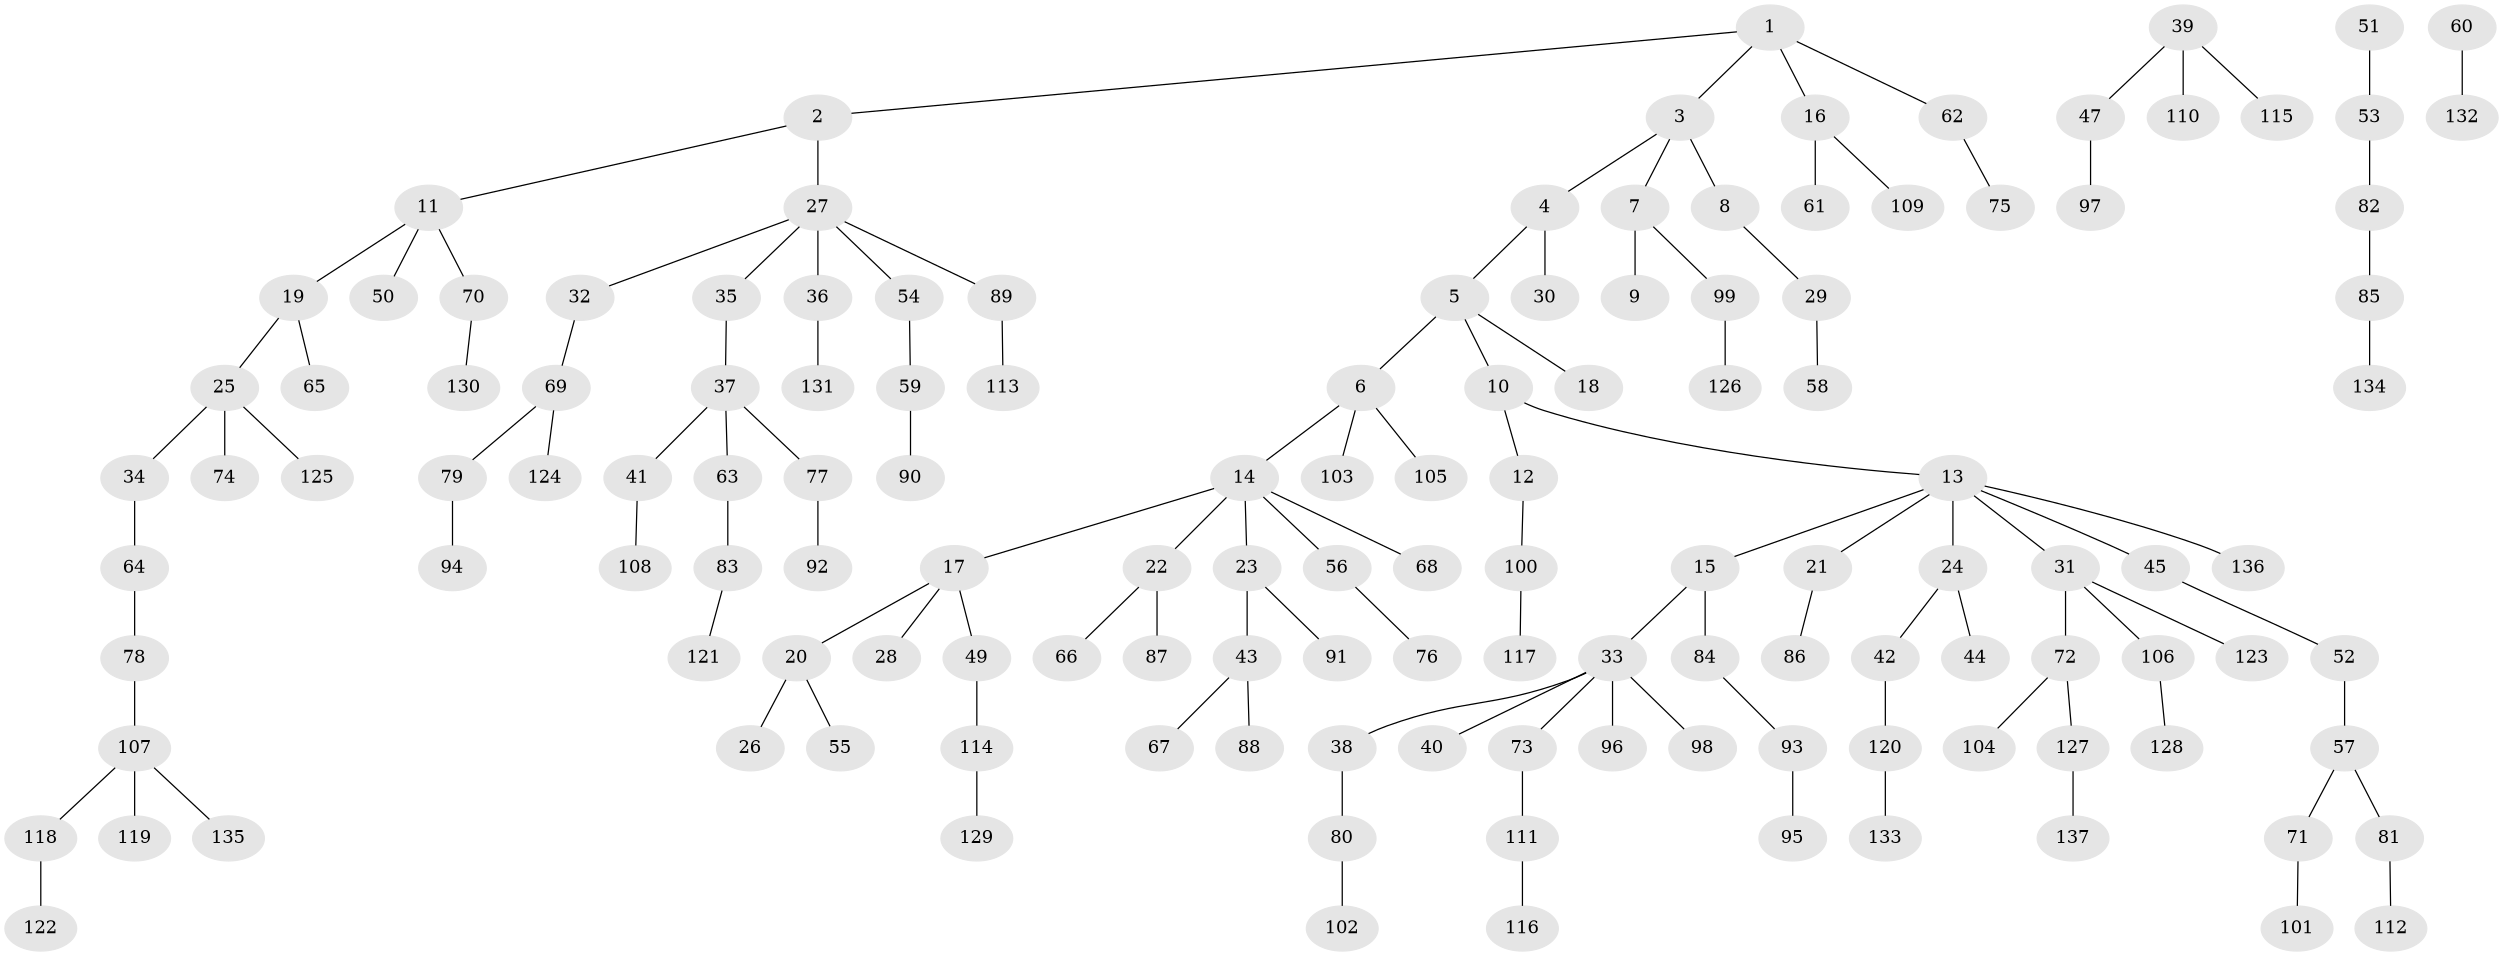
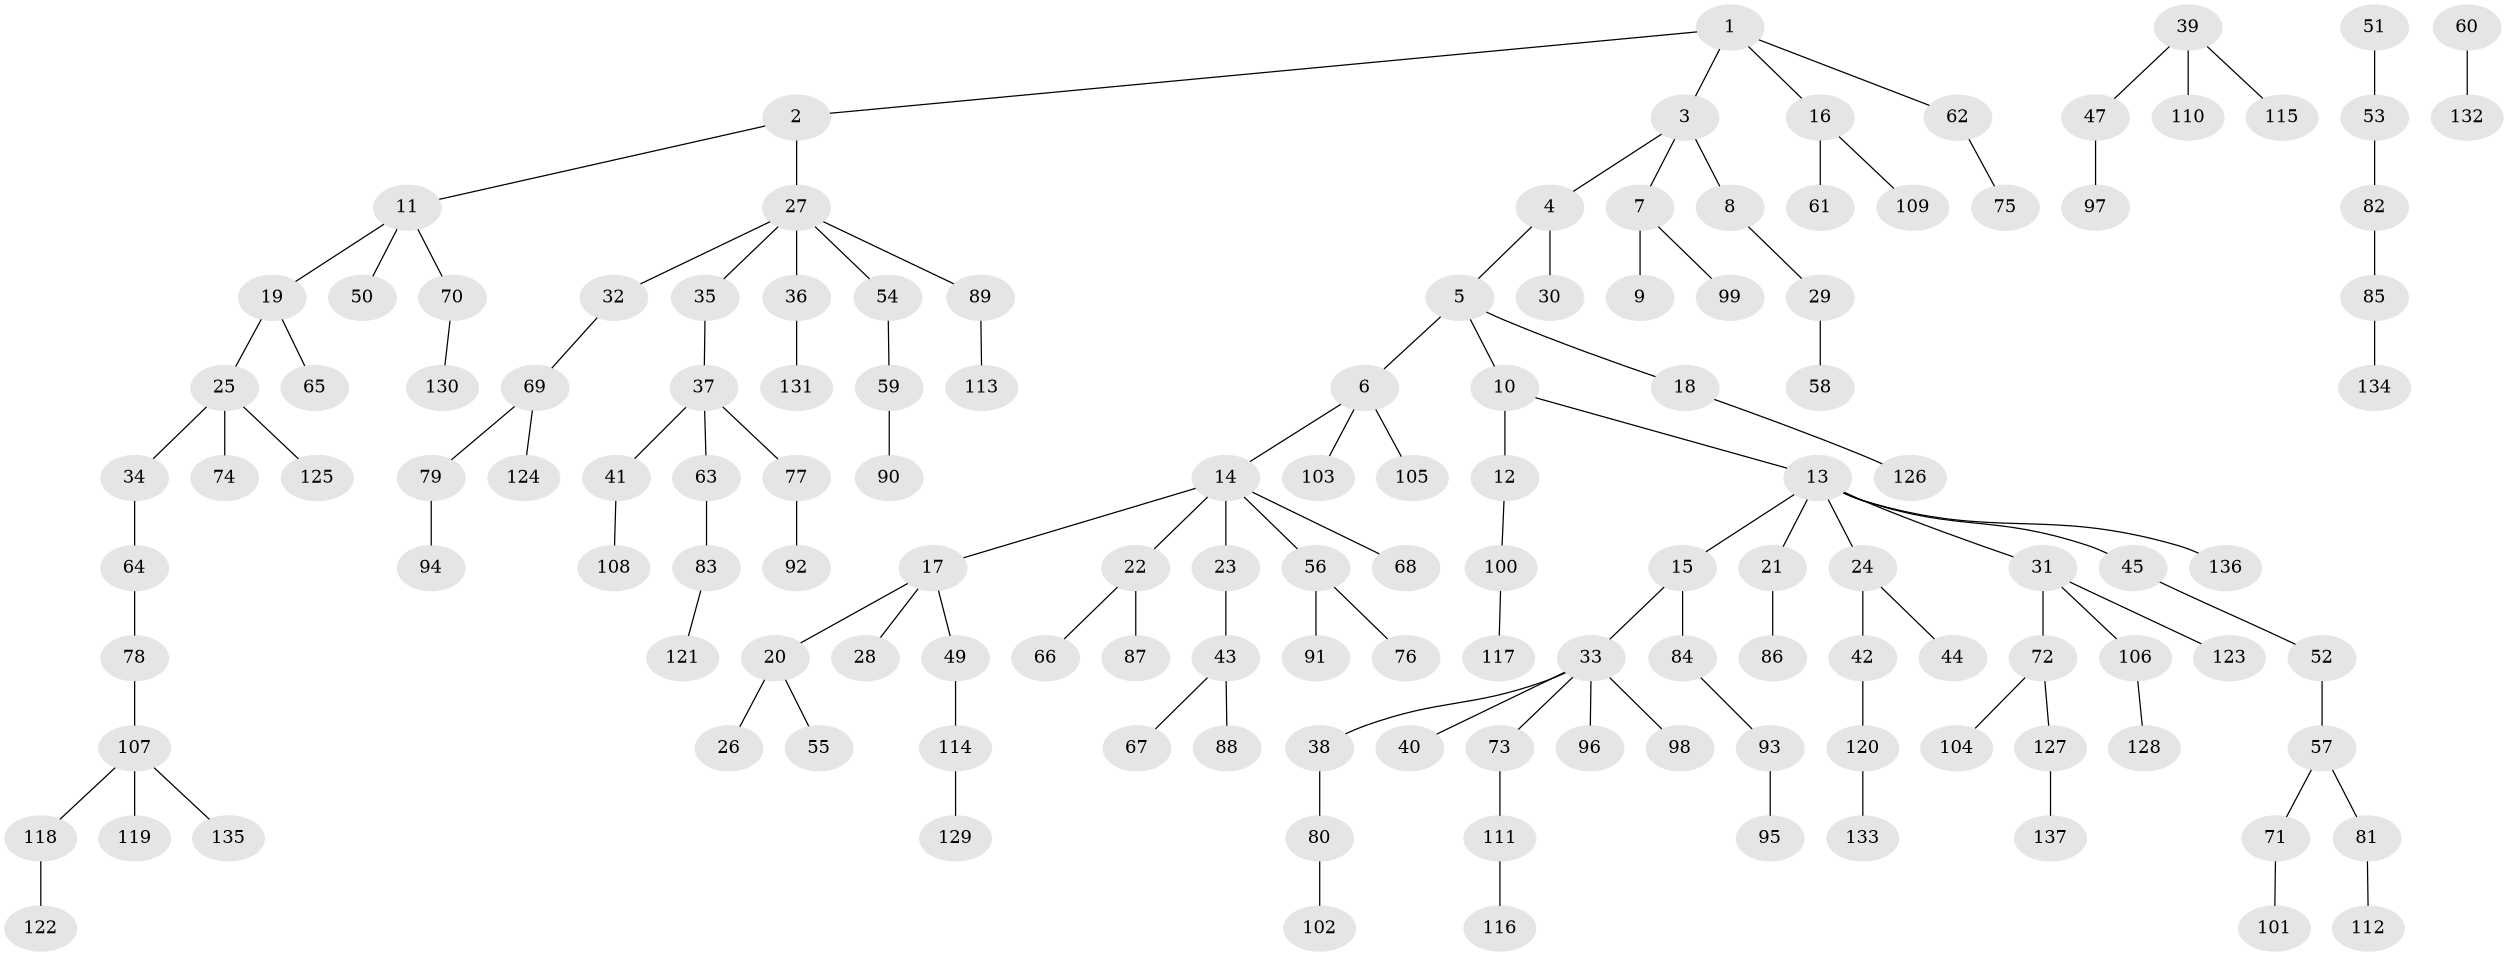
(1725, 343) -> (1799, 430)
(1292, 613) -> (1316, 613)
